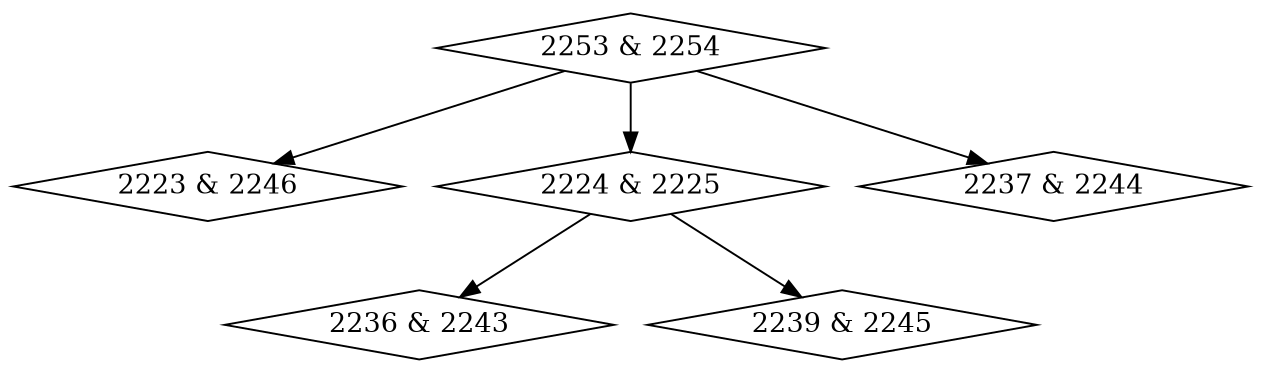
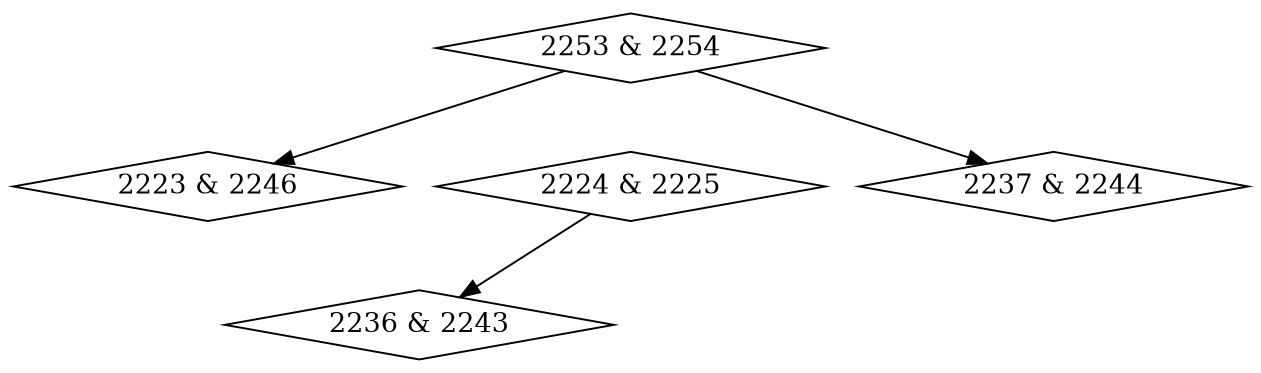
(631, 108) -> none
(842, 325) -> none
